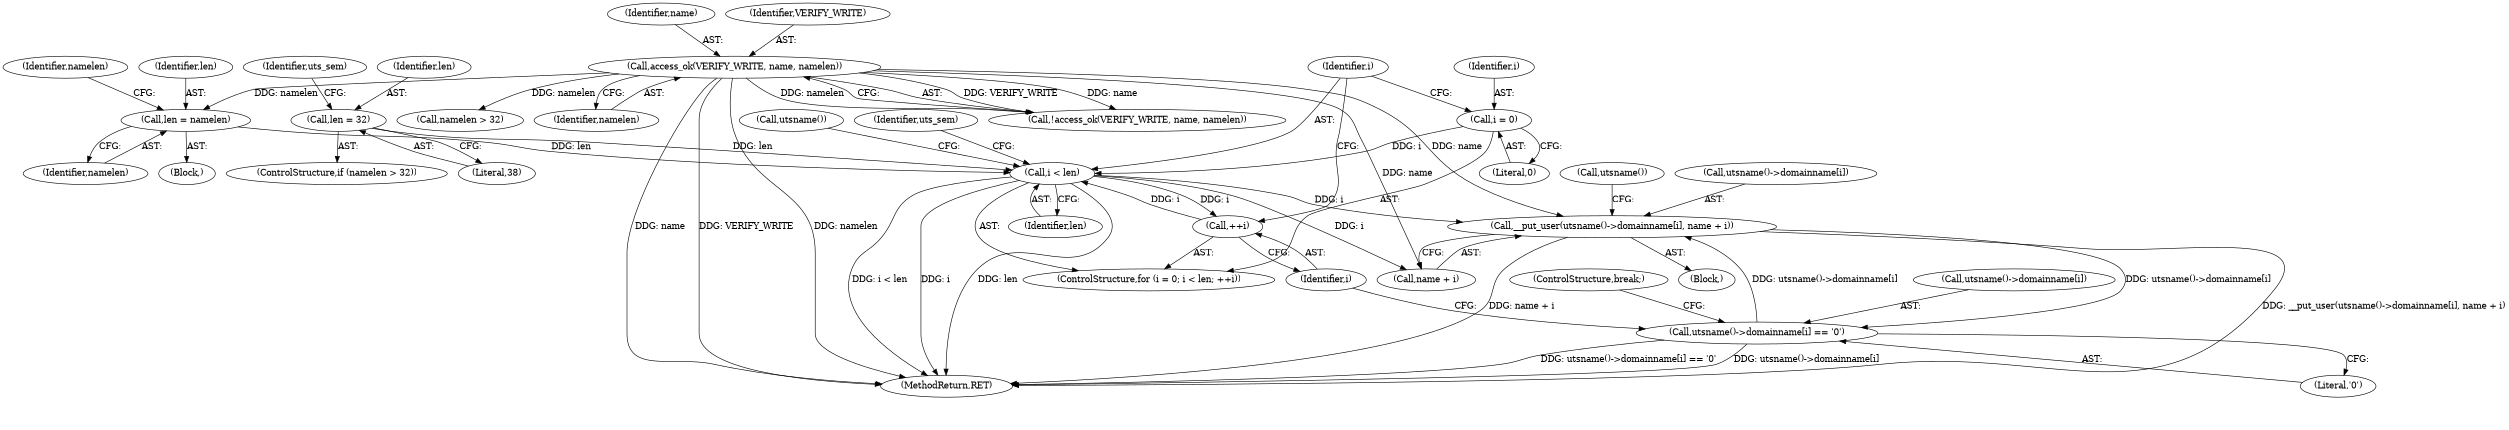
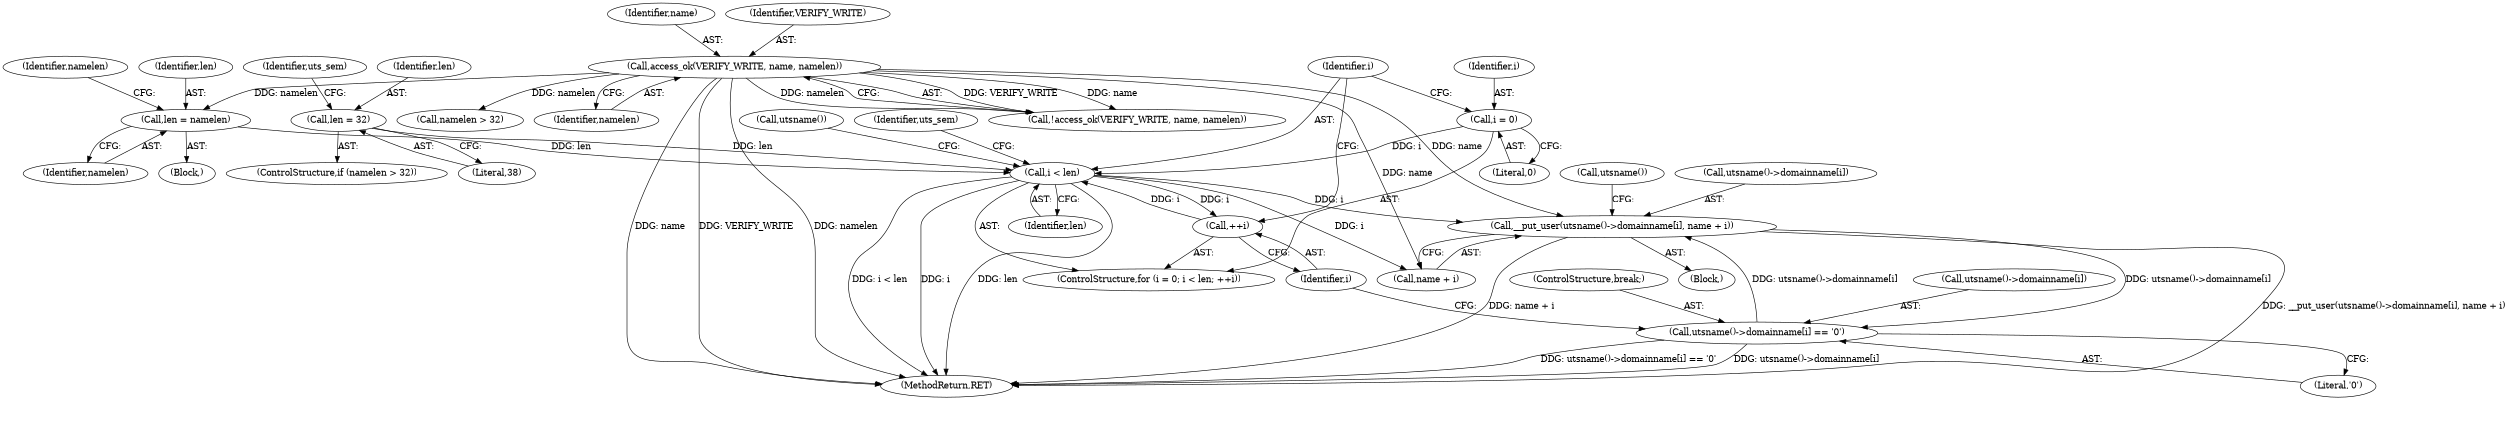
(1696, 306) -> (1696, 306)
